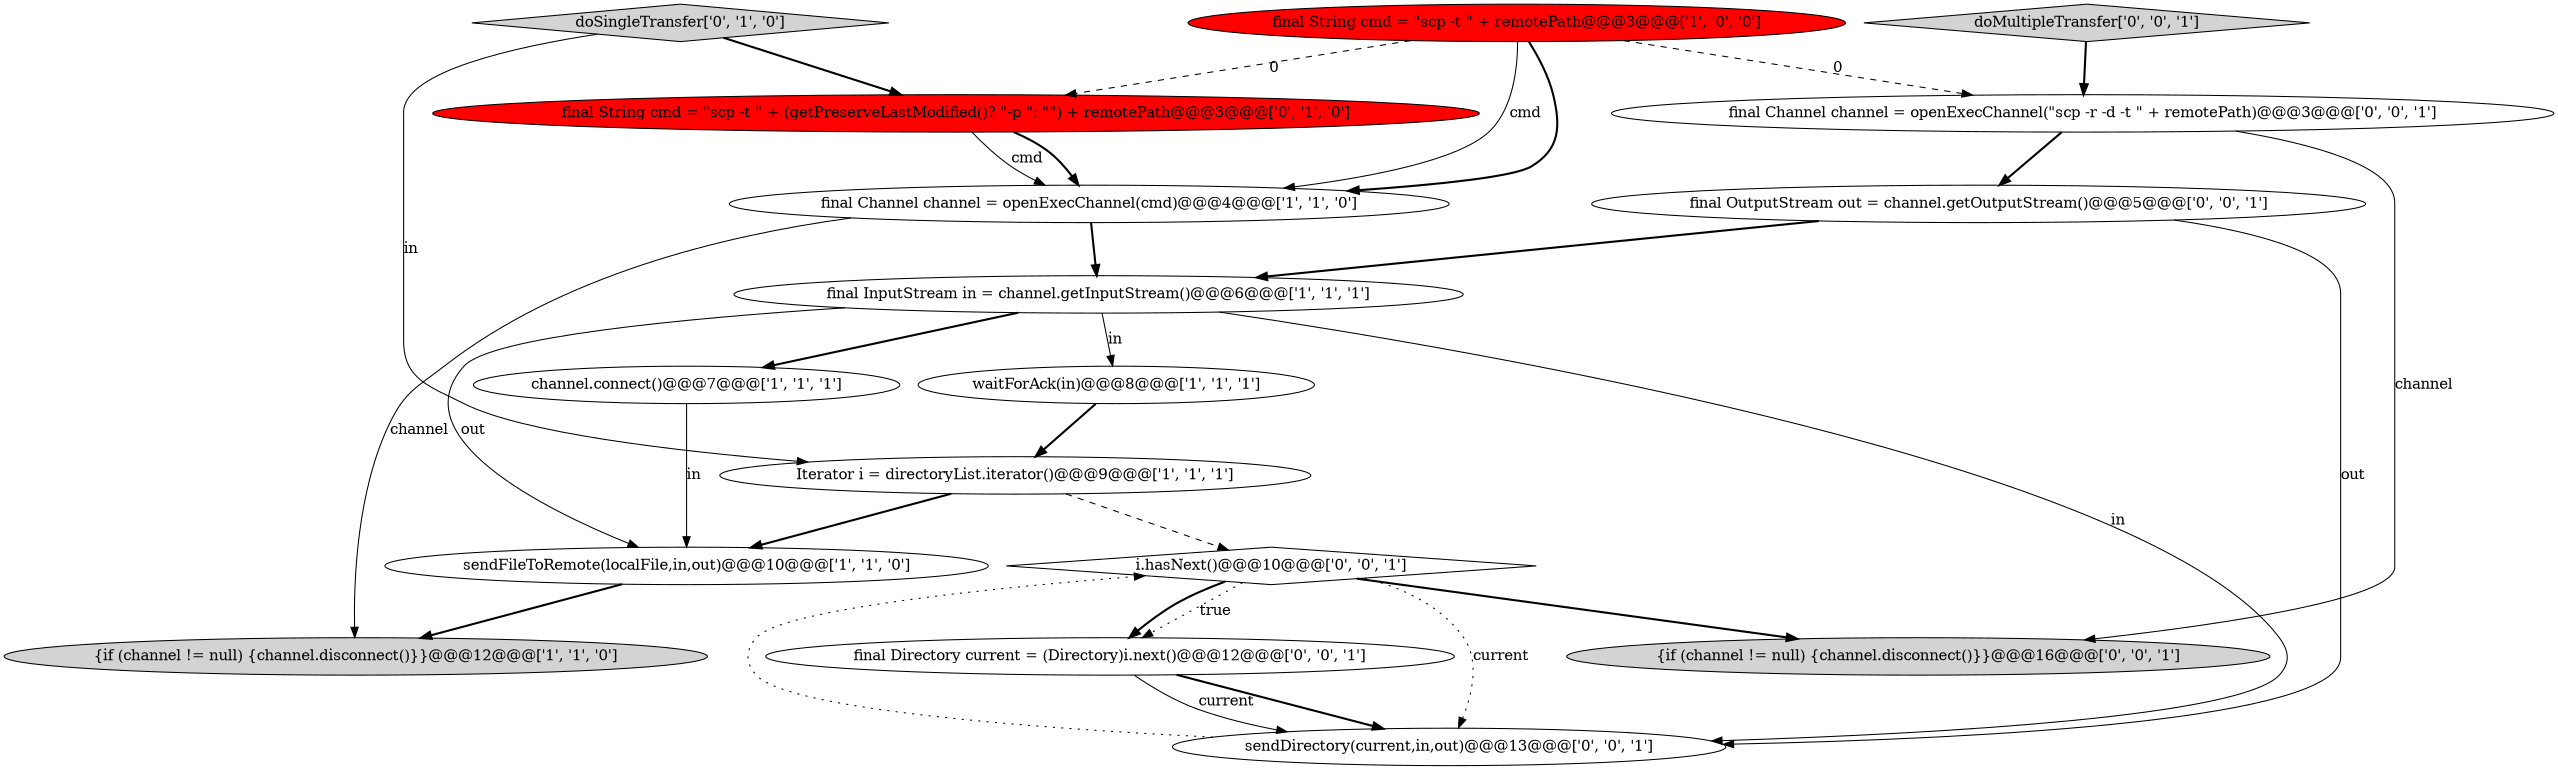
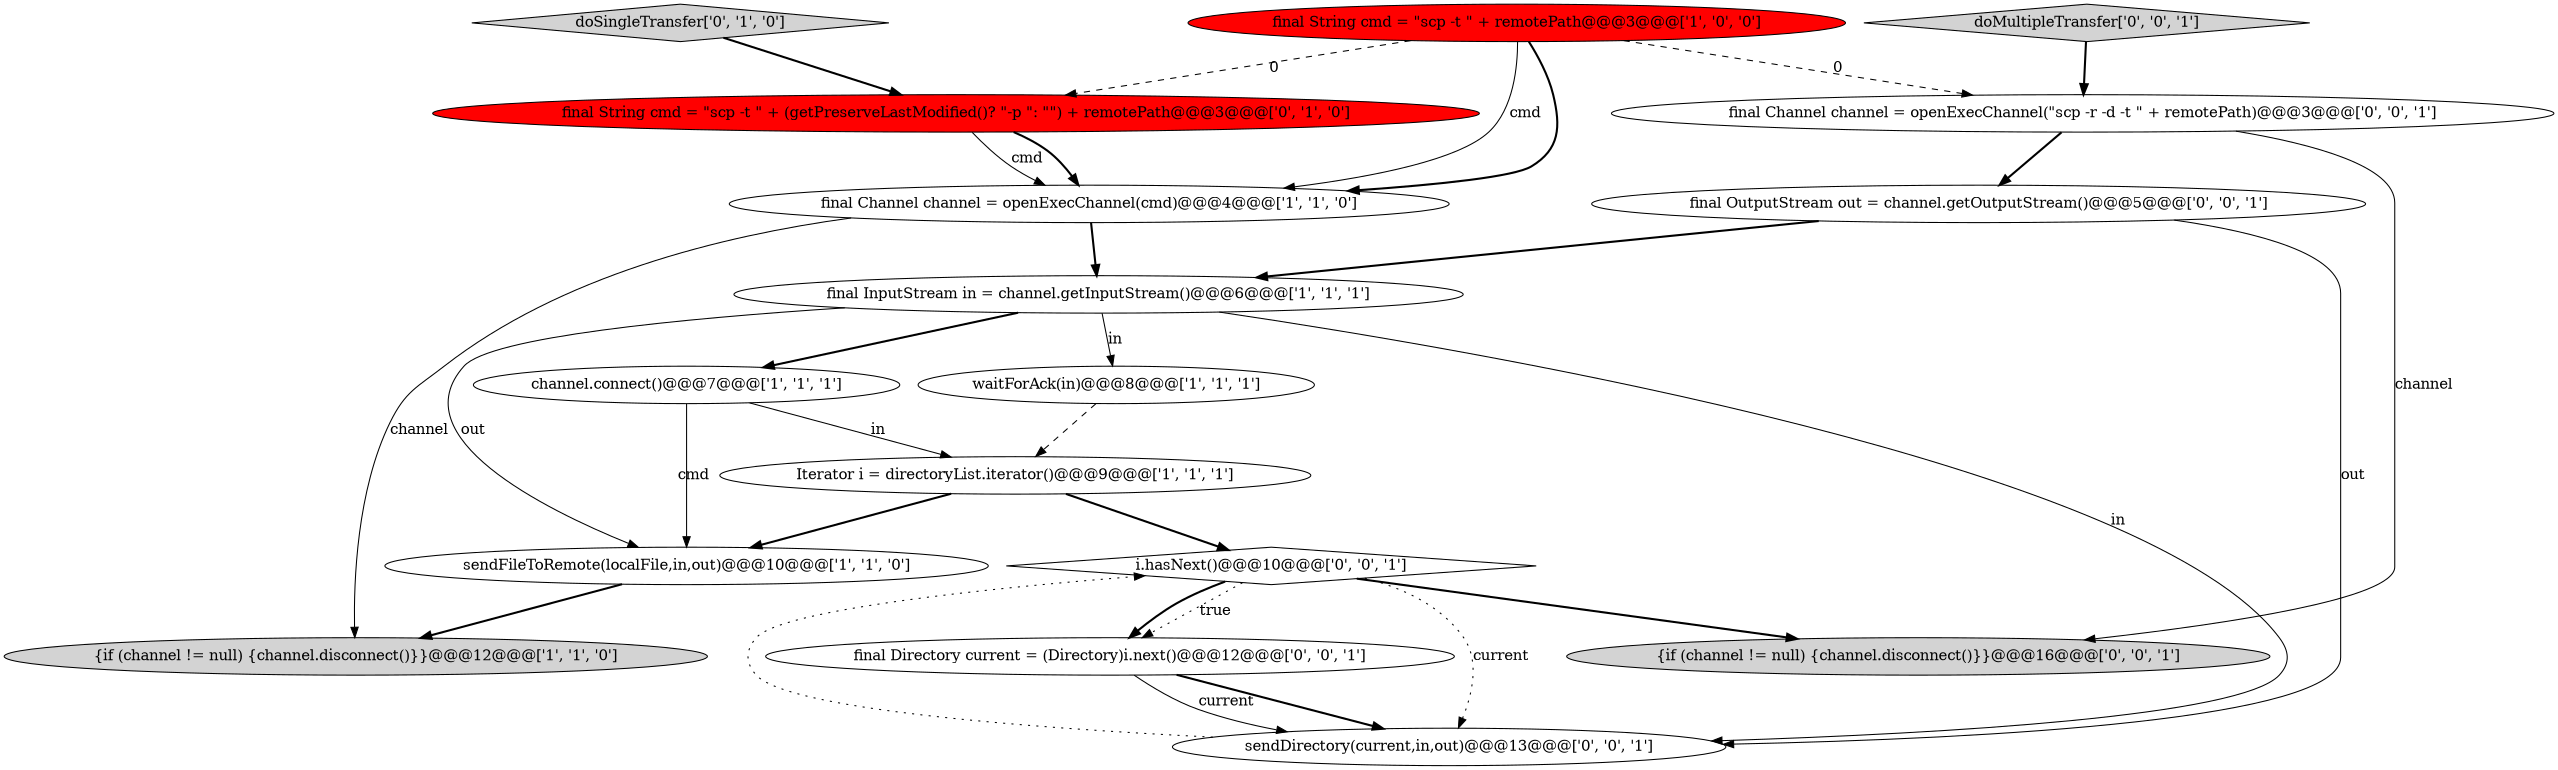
(404, 334) -> (845, 429)
(1070, 427) -> (1070, 427)
(694, 475) -> (694, 475)
(1142, 520) -> (1142, 520)
